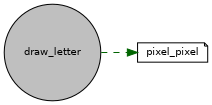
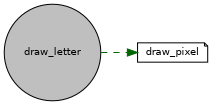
(173, 53) -> (173, 53)
